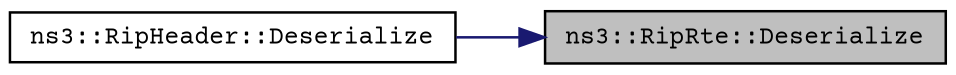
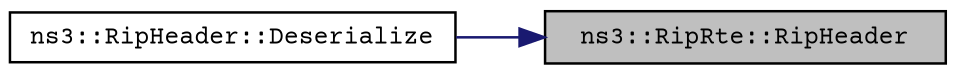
(745, 37) -> (745, 37)
